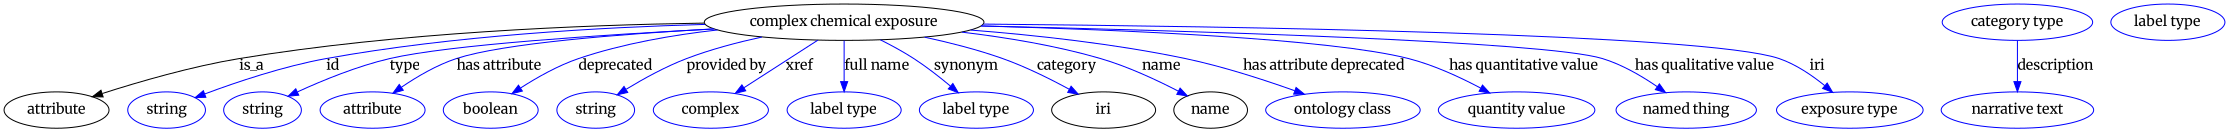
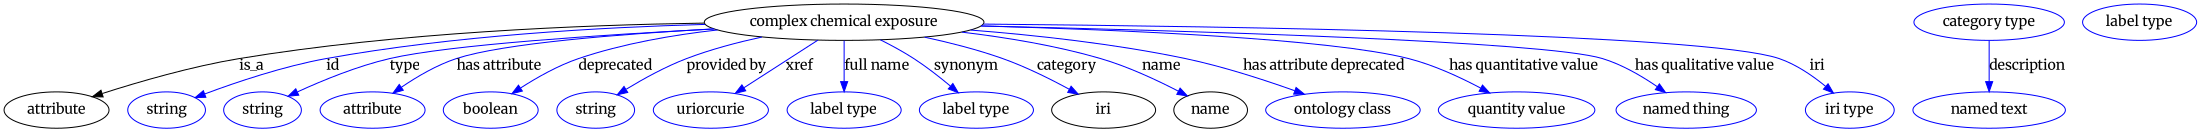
(711, 110) -> (711, 110)
(1850, 110) -> (1850, 110)
(2017, 110) -> (1989, 110)
